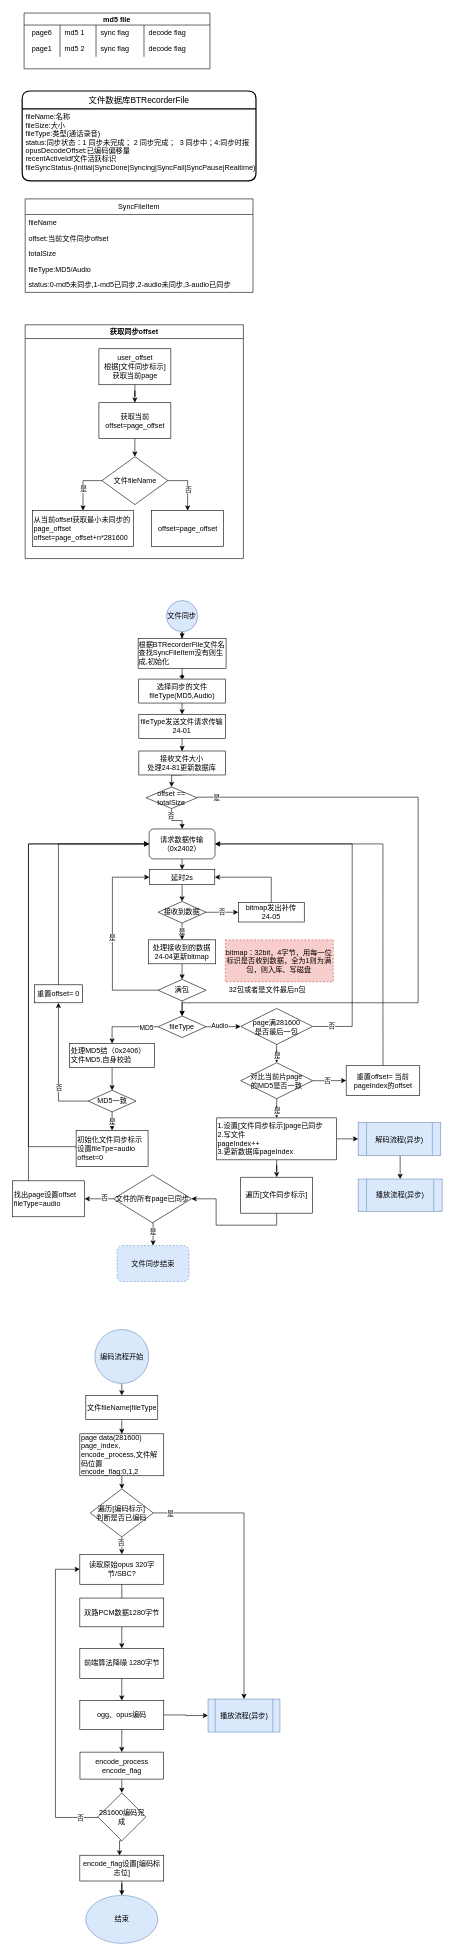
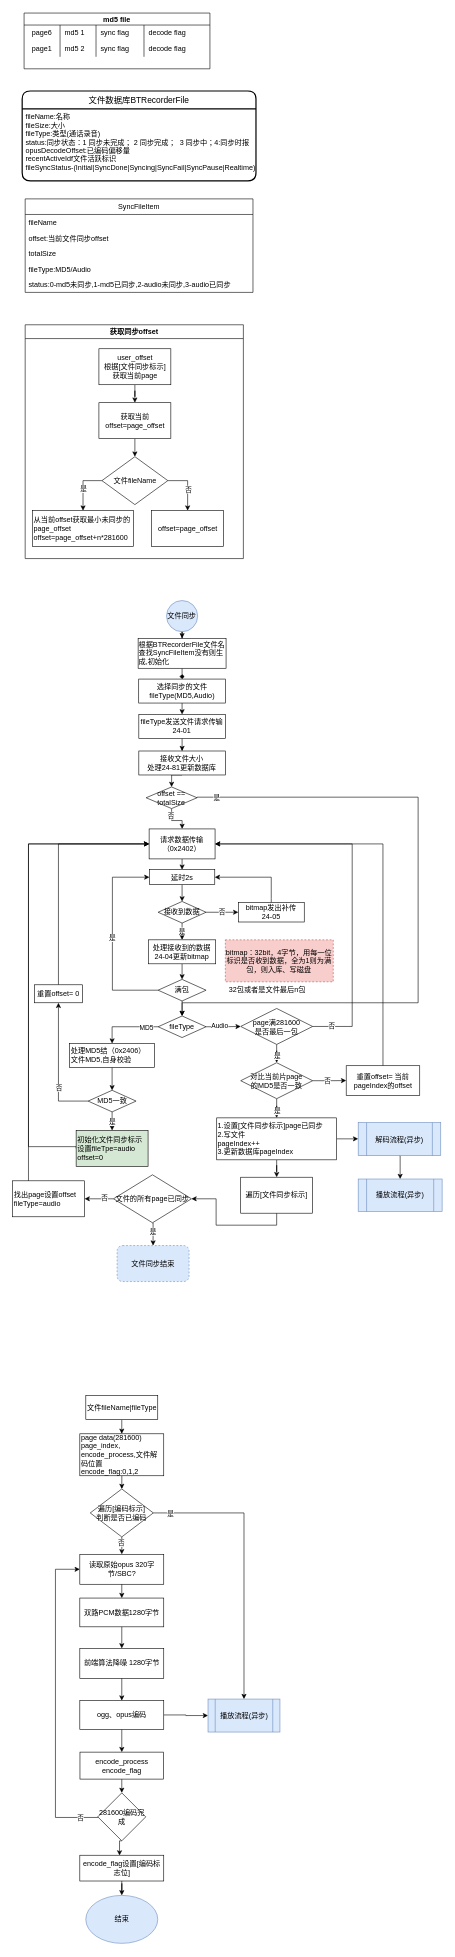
(182, 844) -> (182, 844)
(112, 1149) -> (112, 1149)
(122, 1357) -> none
(122, 1390) -> none
(122, 1594) -> (122, 1593)
